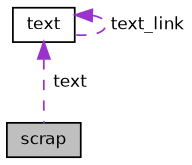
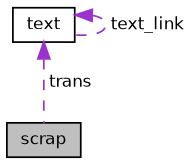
(68, 82) -> (68, 82)
